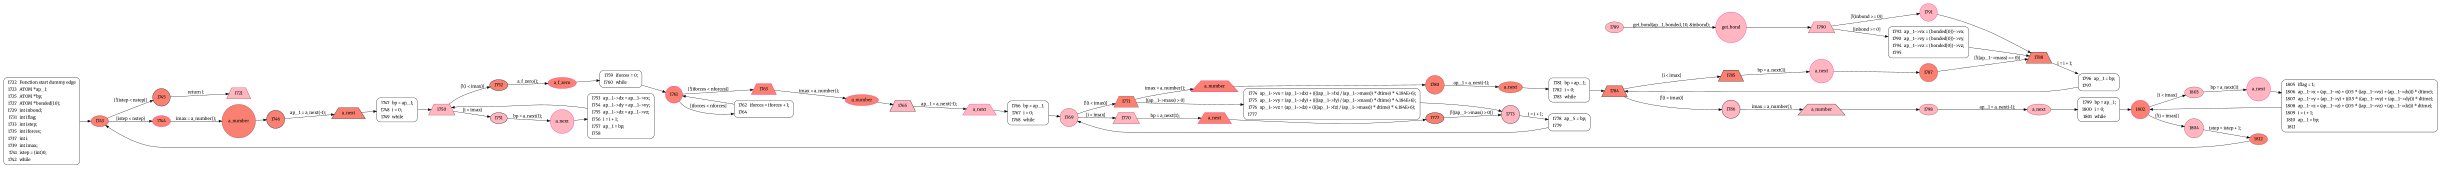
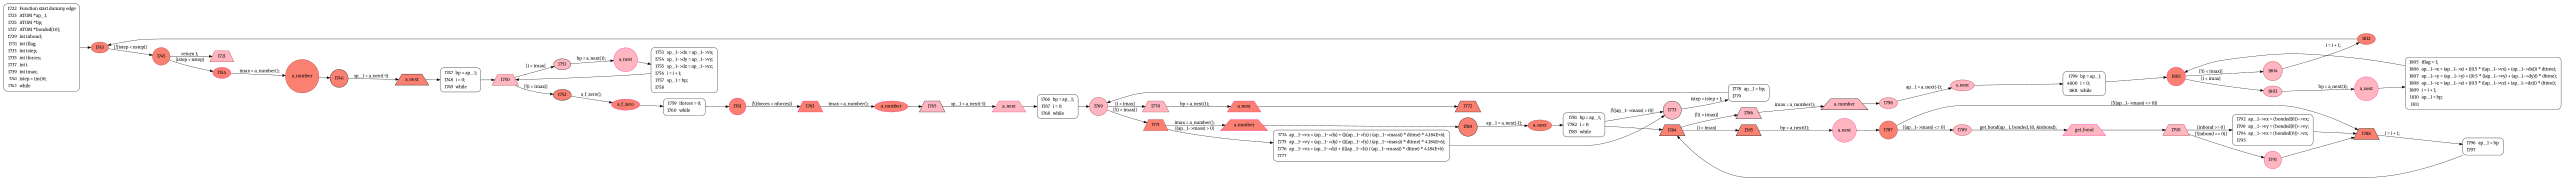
(1731, 27) -> (2084, 130)
(1435, 85) -> (1468, 127)
(1557, 90) -> (1572, 125)
(161, 97) -> (161, 56)
(764, 109) -> none
(1731, 109) -> (1749, 113)
(2087, 110) -> (2072, 84)
(1535, 114) -> (1707, 99)
(1471, 116) -> (1633, 117)
(1435, 118) -> (1468, 106)
(1575, 119) -> (1755, 89)
(129, 121) -> (189, 66)
(2225, 128) -> (2333, 46)
none -> (1924, 130)
